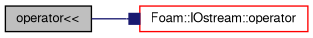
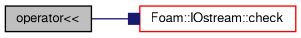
(224, 19) -> (218, 19)
